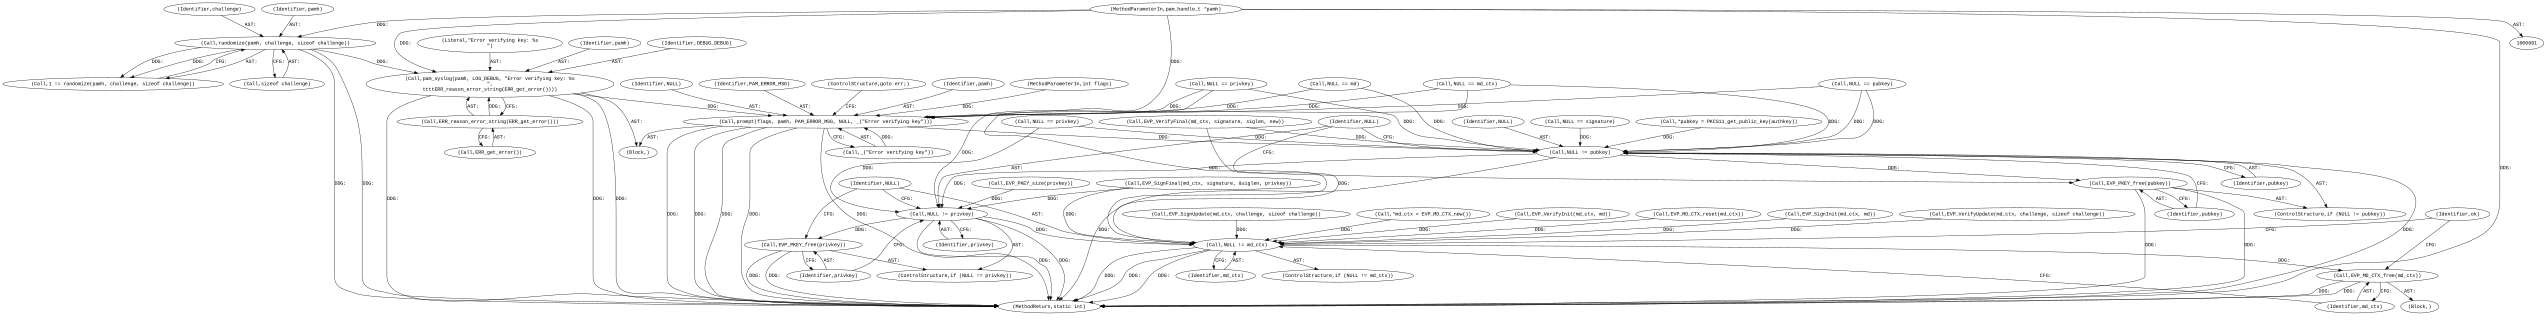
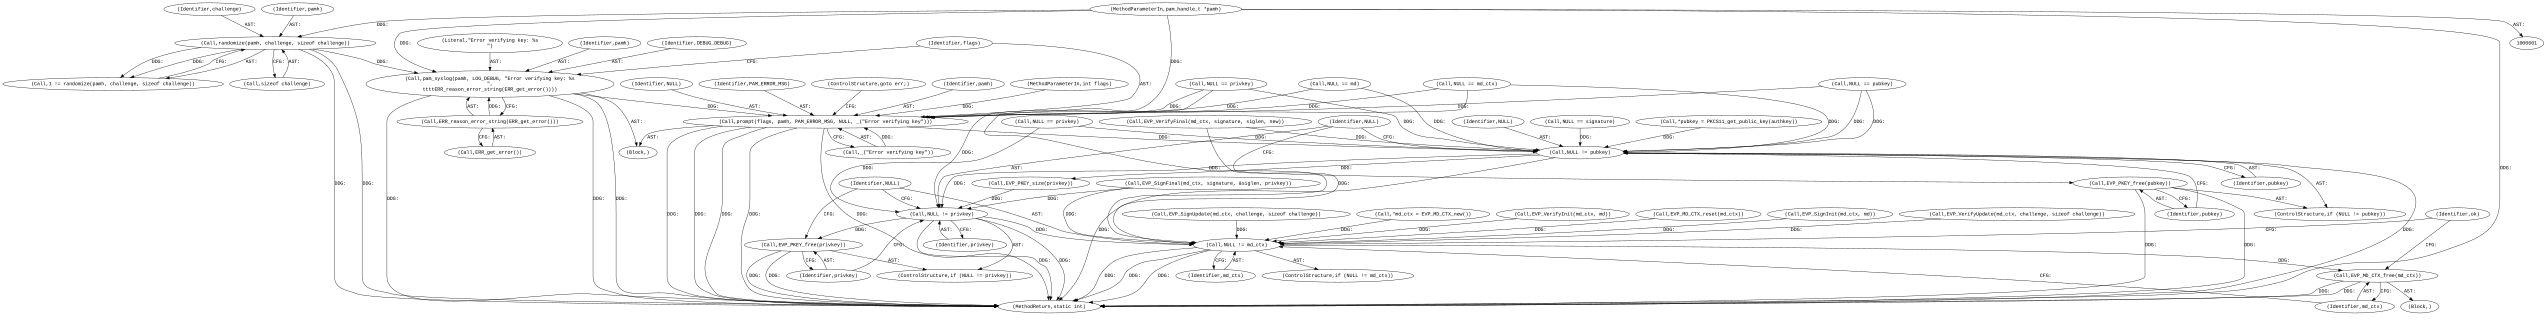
none -> (954, 43)
(1848, 168) -> (1308, 167)
